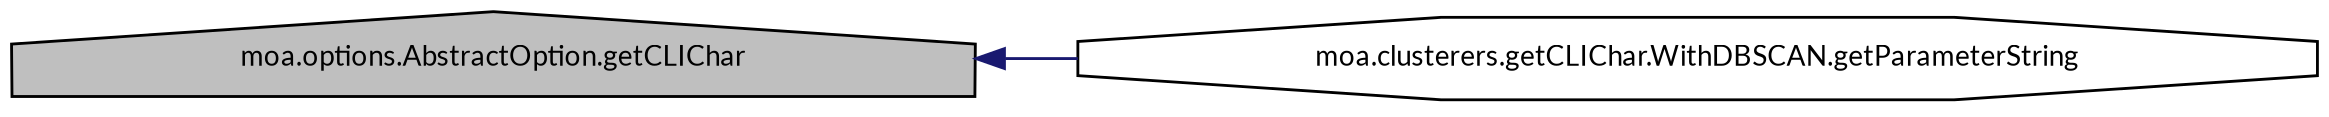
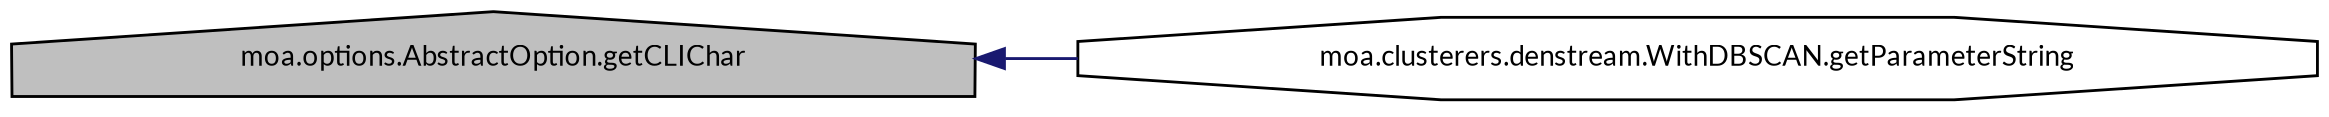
(1698, 59) -> (1698, 59)
